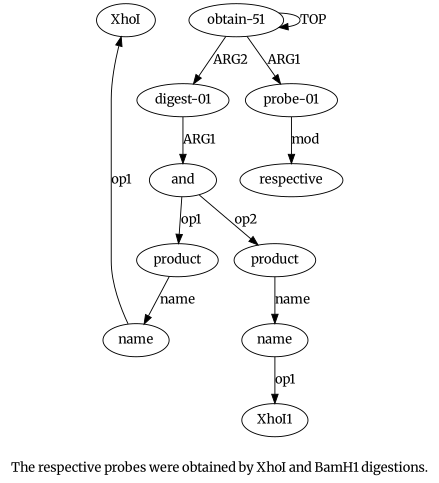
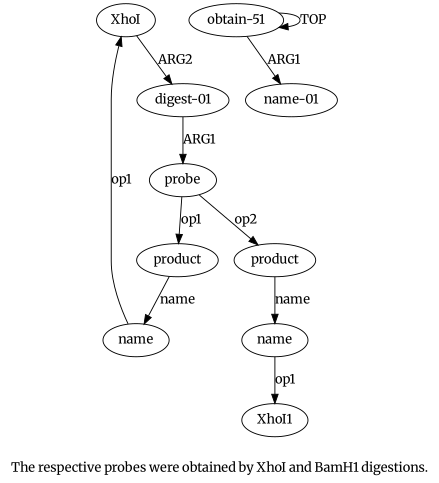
(212, 56) -> (151, 56)
(291, 100) -> (291, 100)
(183, 180) -> (183, 180)
(291, 180) -> none
